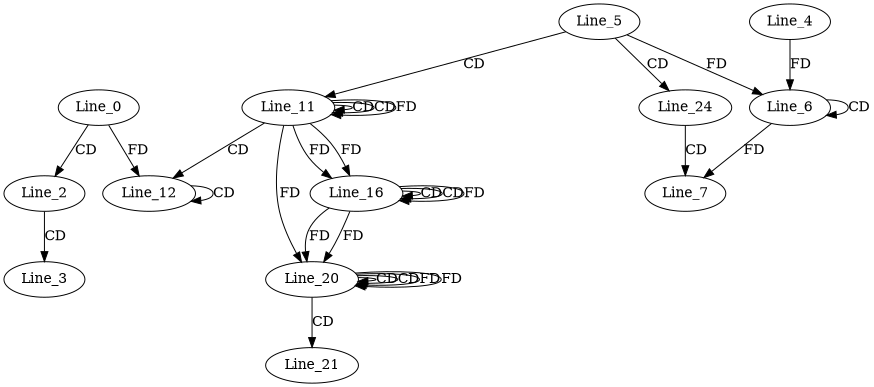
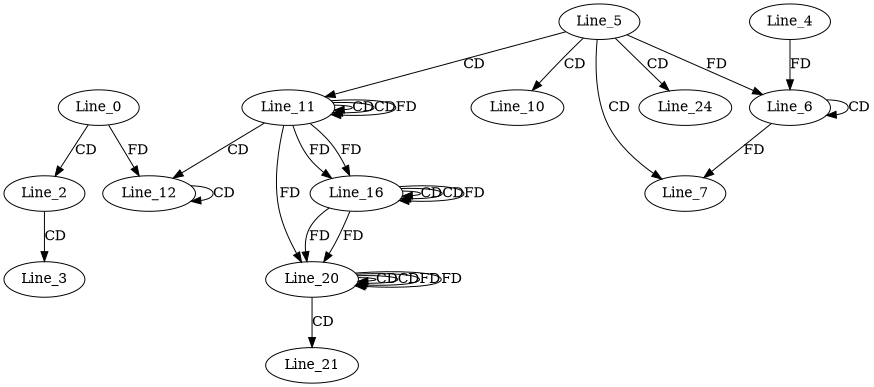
none -> (517, 108)
(685, 146) -> (604, 116)
